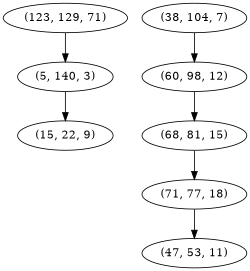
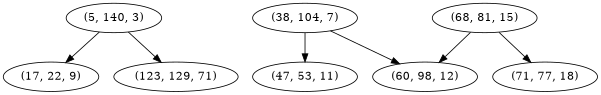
(65, 43) -> (142, 44)
(194, 102) -> (458, 44)
(65, 136) -> (51, 77)
(194, 220) -> (305, 43)
